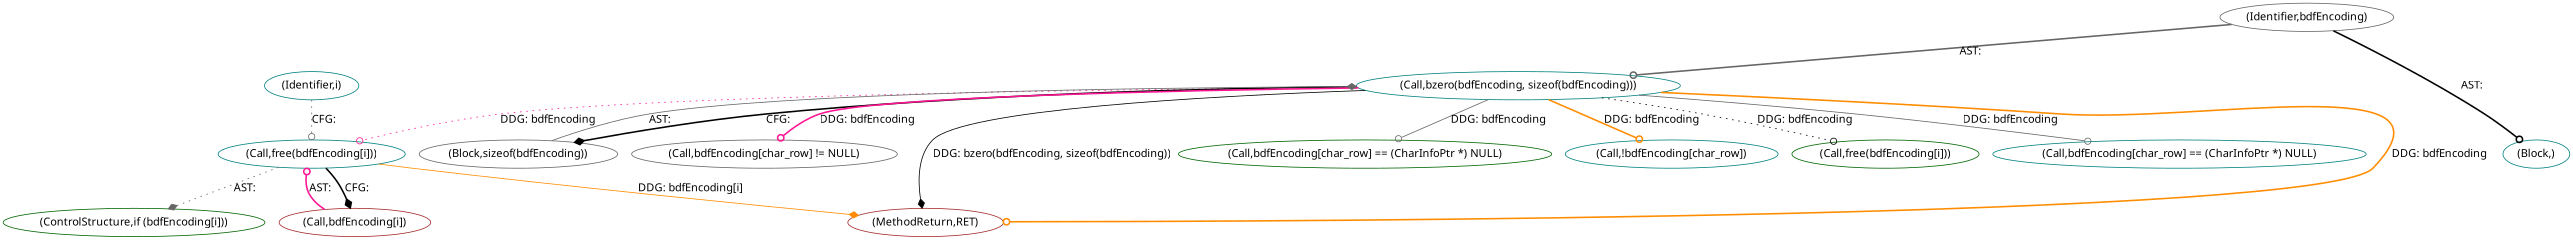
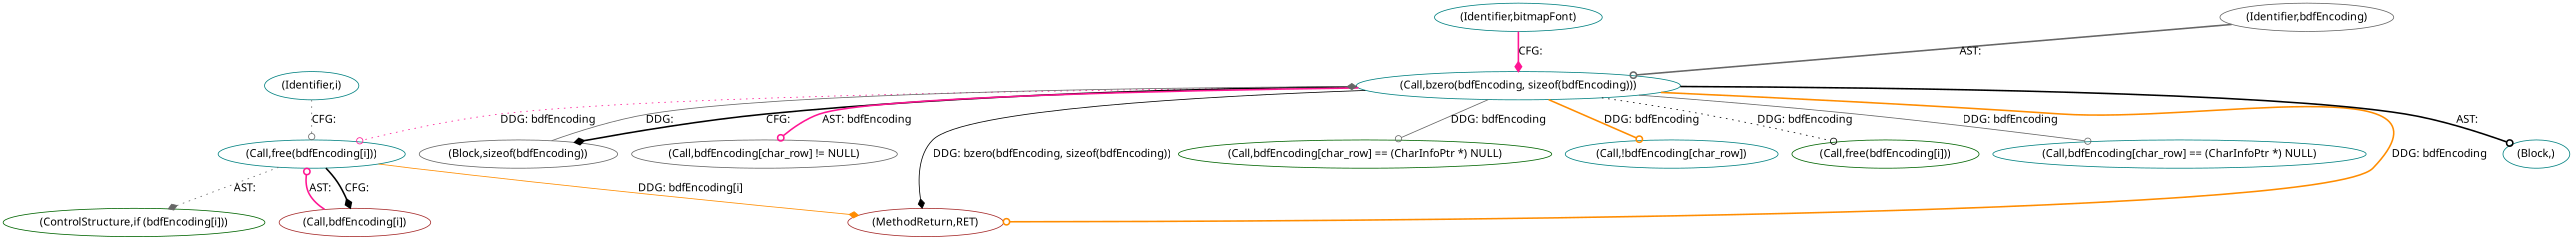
none -> (1518, 17)
(2428, 80) -> (2096, 93)
(662, 120) -> (662, 120)
(867, 120) -> (867, 120)
